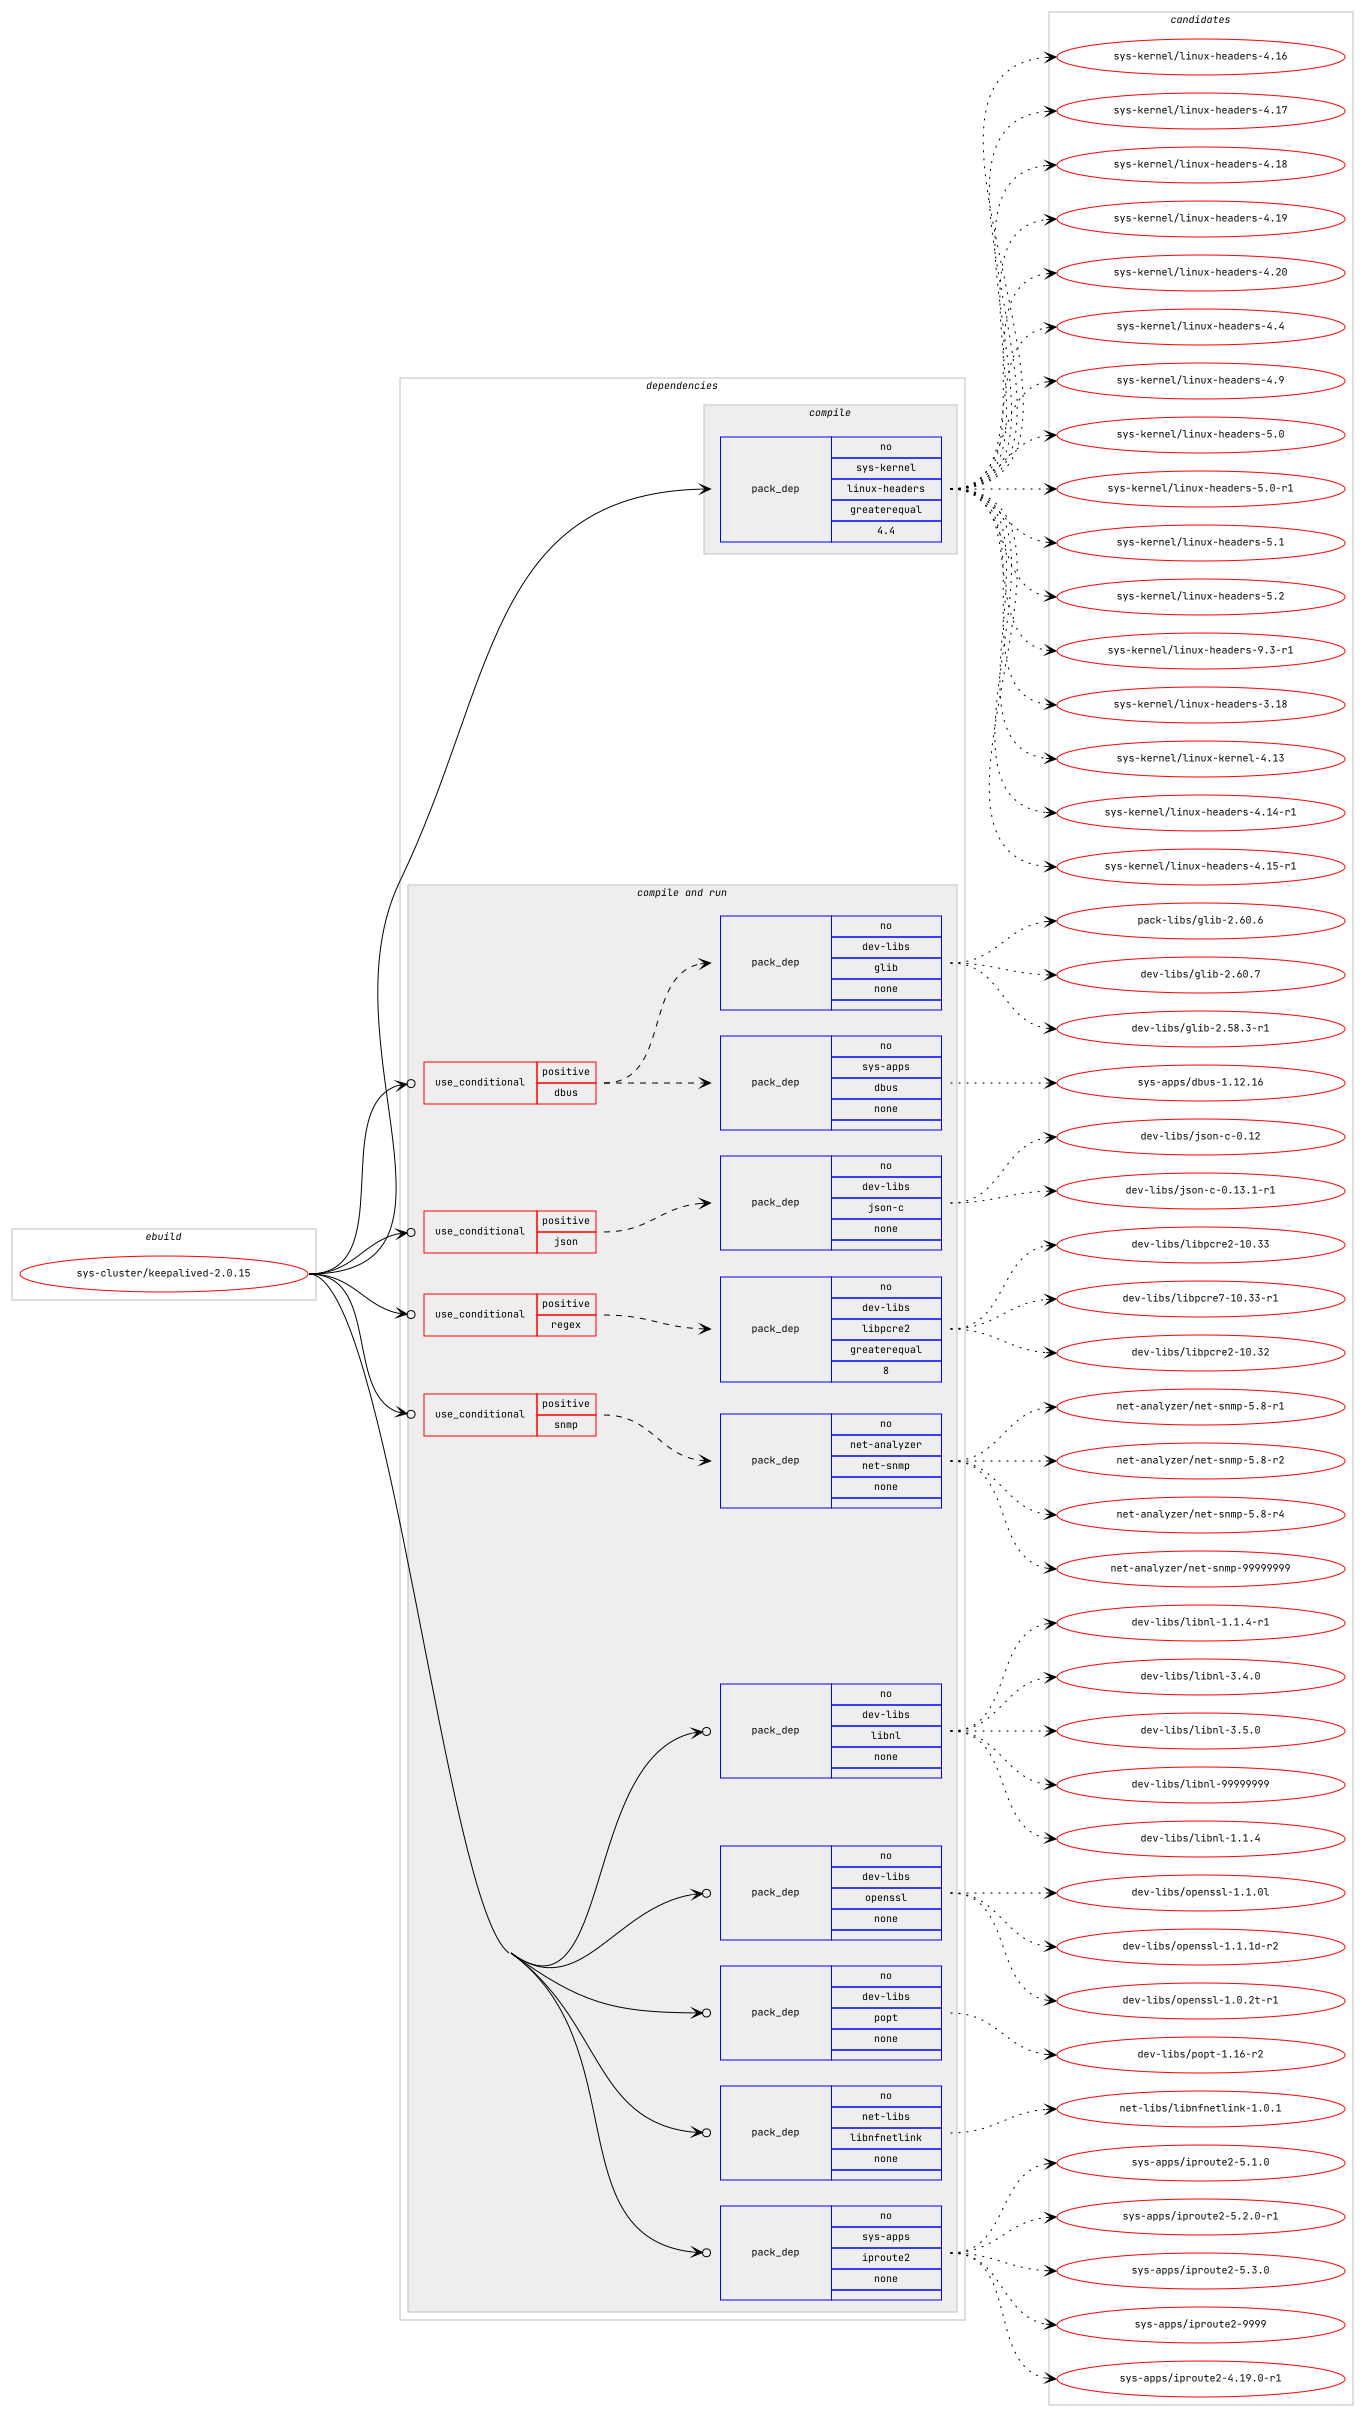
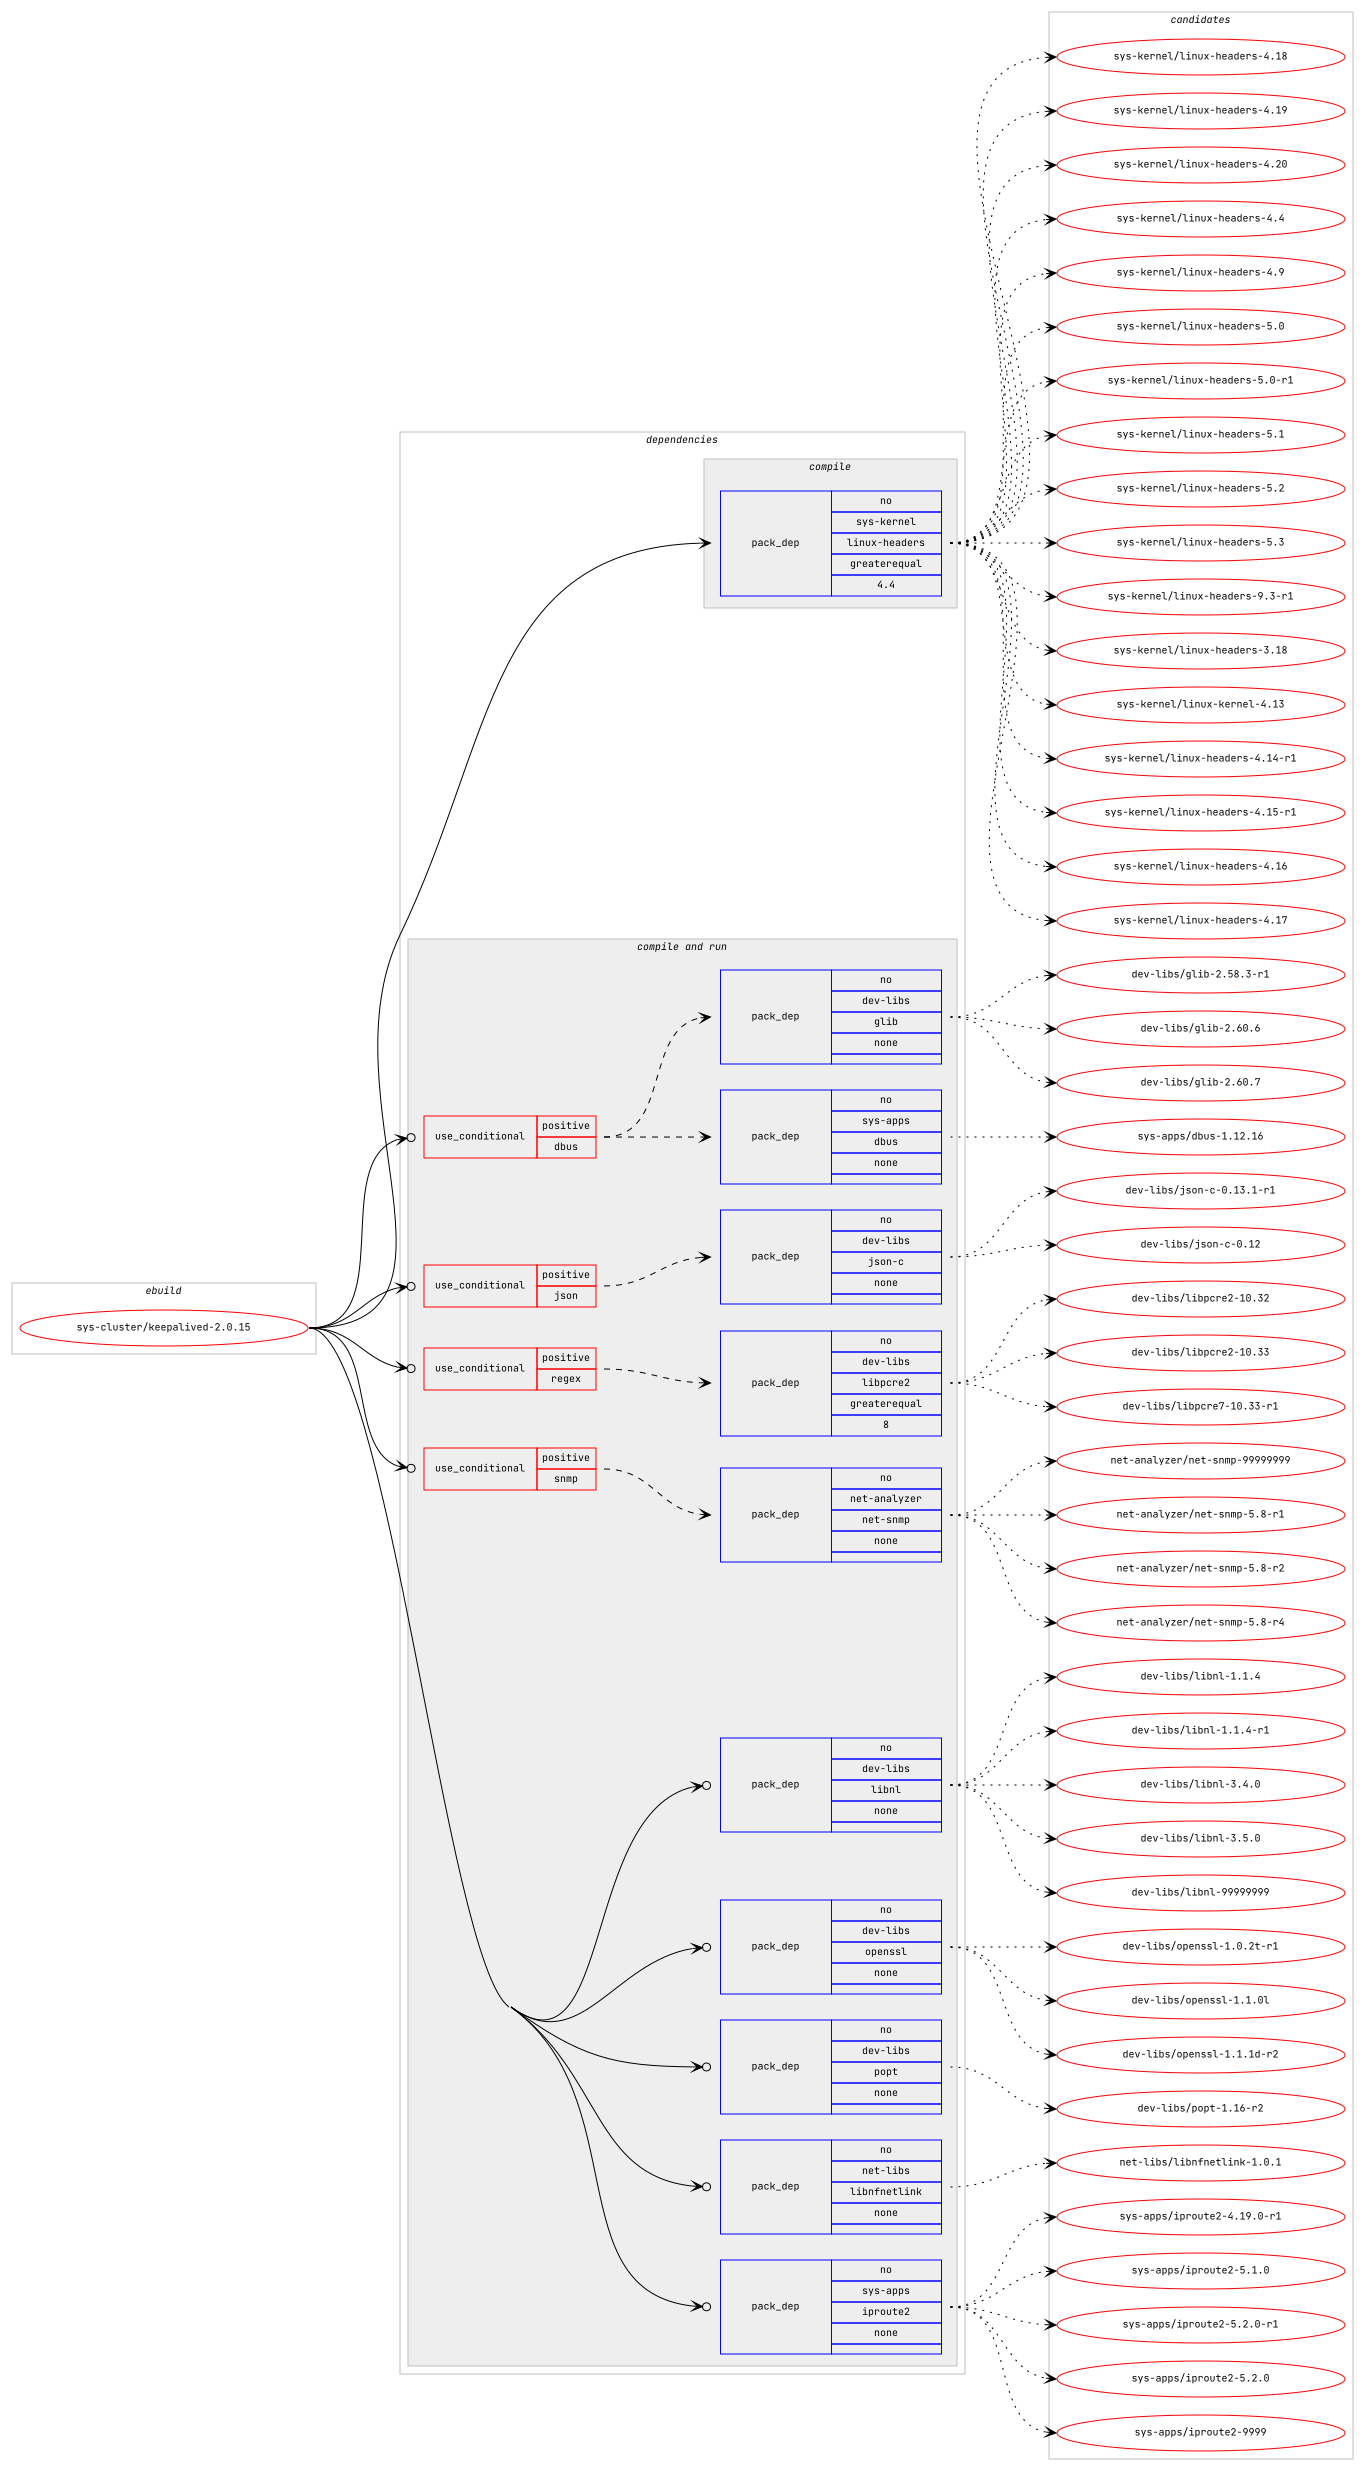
none -> (1201, 543)
(1201, 921) -> (1201, 1029)
(1201, 2271) -> (1201, 2379)
